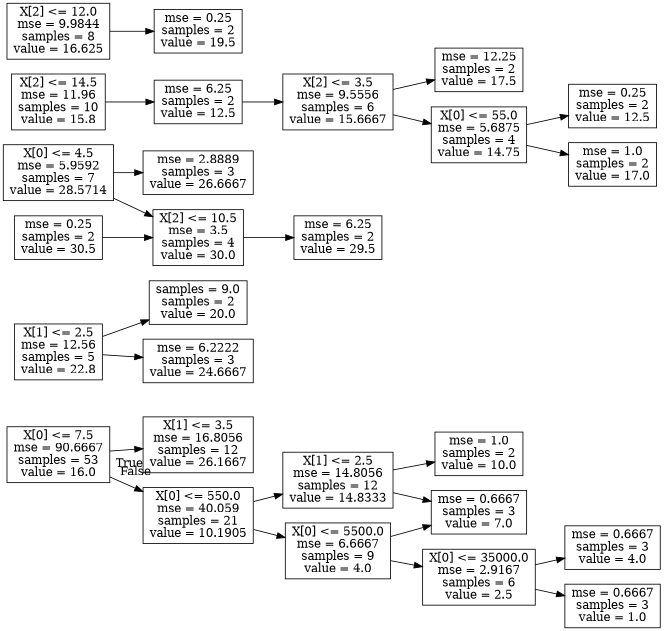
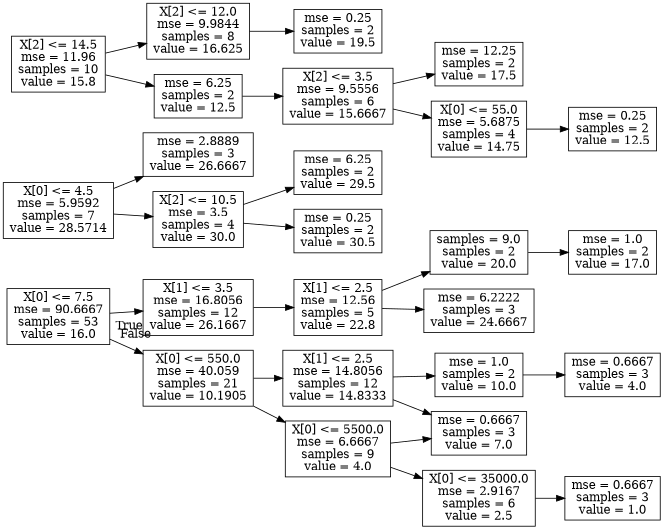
none -> (122, 49)
(543, 149) -> (544, 252)
(123, 238) -> (264, 225)
none -> (270, 308)
(546, 562) -> (540, 375)
